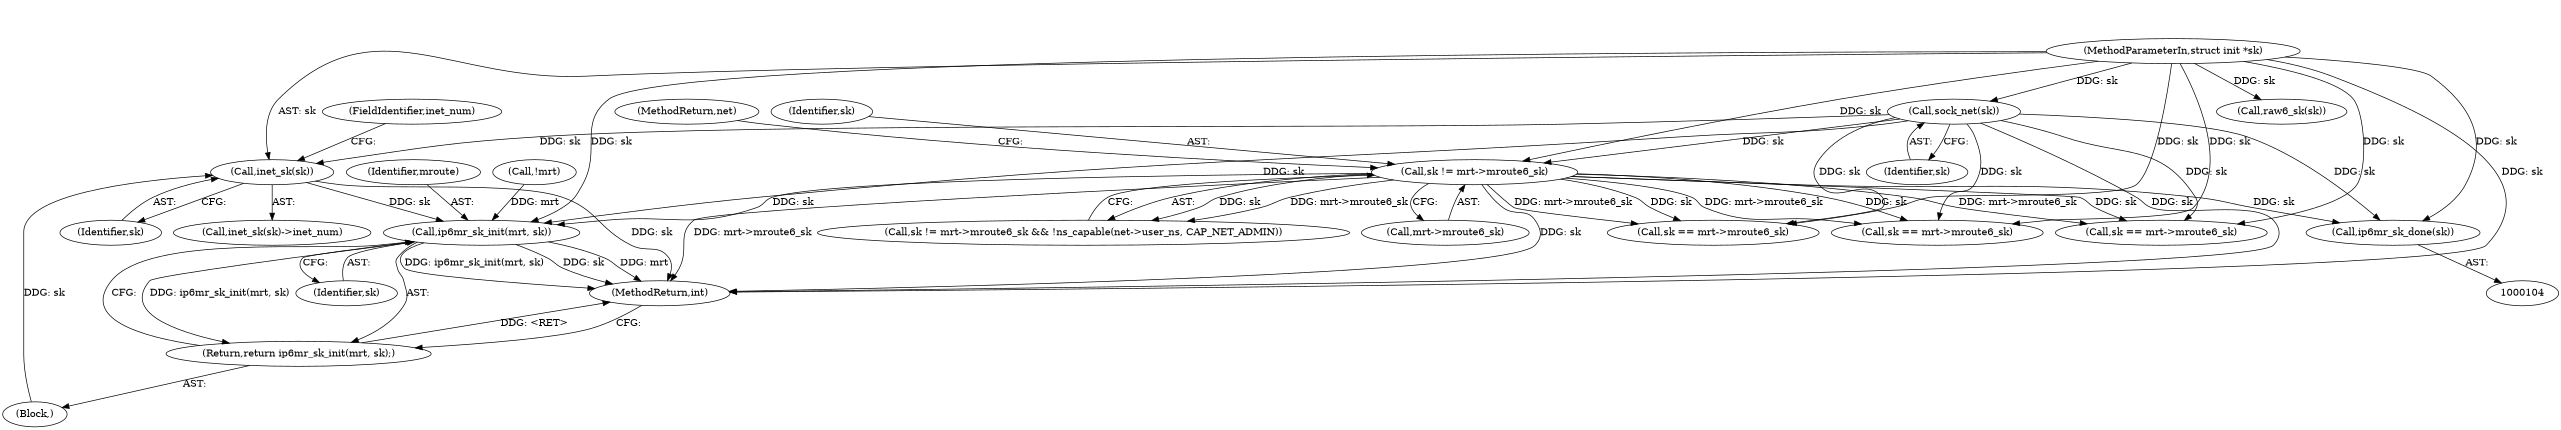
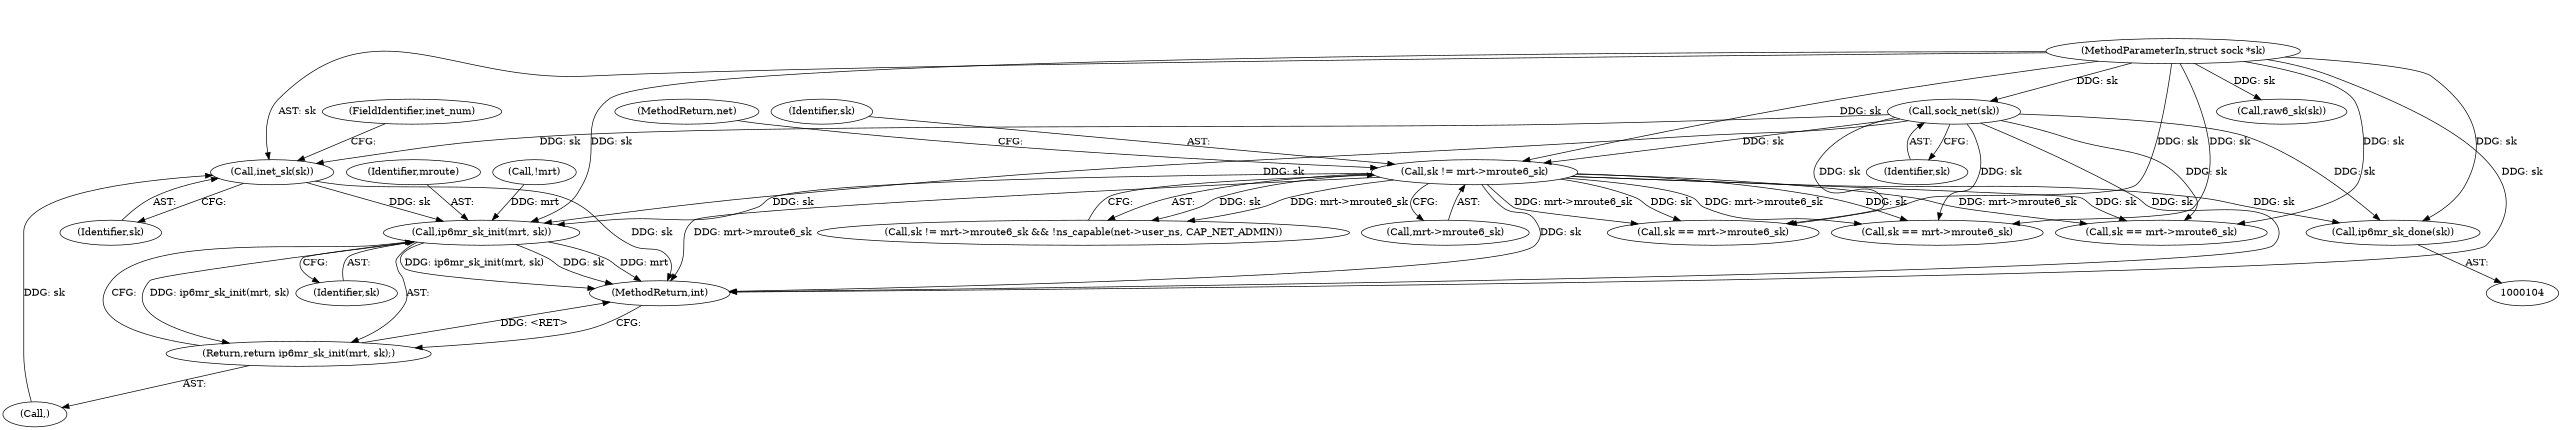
(2173, 51) -> (2173, 51)
(272, 233) -> none
(35, 414) -> (35, 414)
